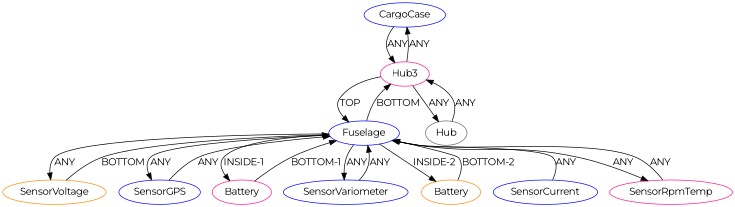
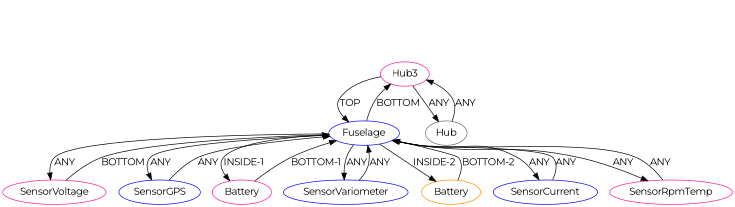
(405, 15) -> none
none -> (468, 146)
(54, 192) -> (54, 192)
